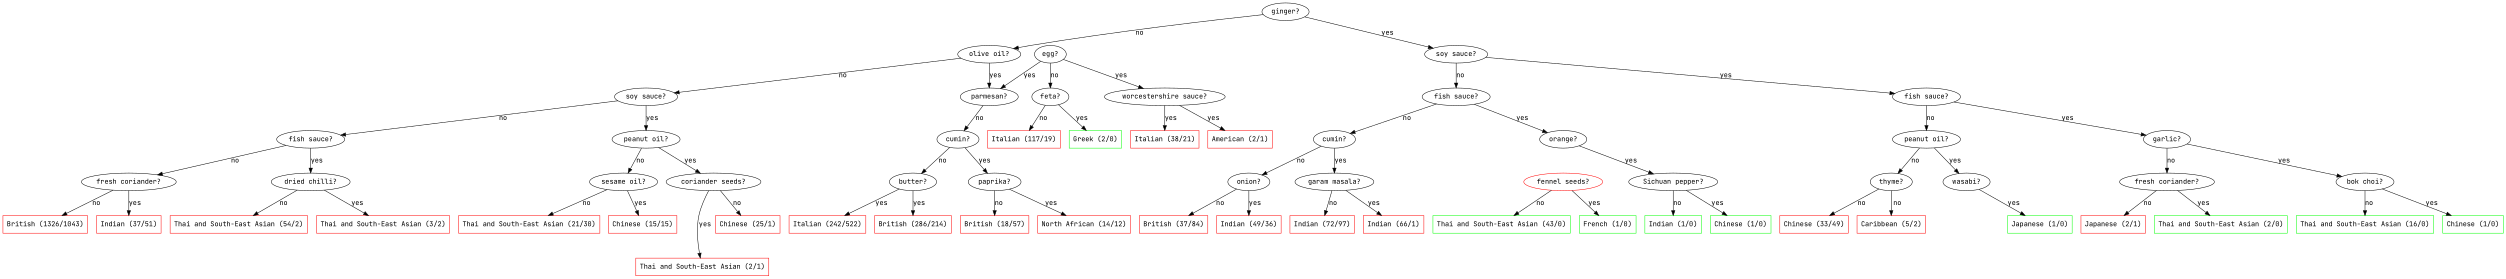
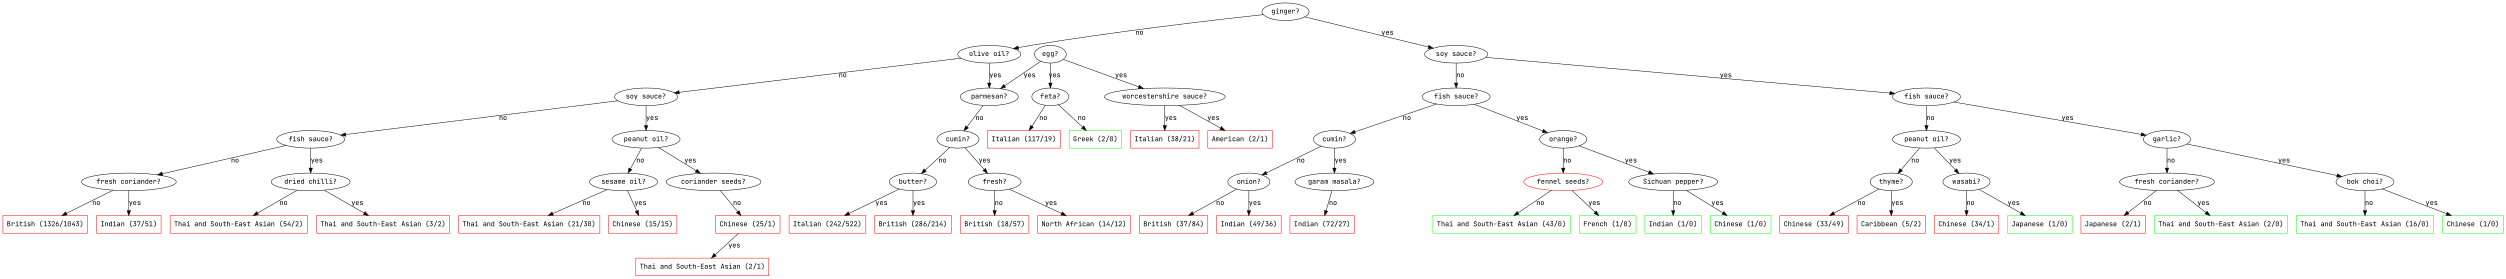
(1055, 76) -> (1055, 76)
(1082, 118) -> (1082, 118)
none -> (1563, 158)
(995, 182) -> (995, 182)
(1897, 203) -> (1897, 203)
(698, 221) -> (727, 244)
(1322, 224) -> (1322, 224)
(1394, 224) -> none
none -> (1967, 224)
